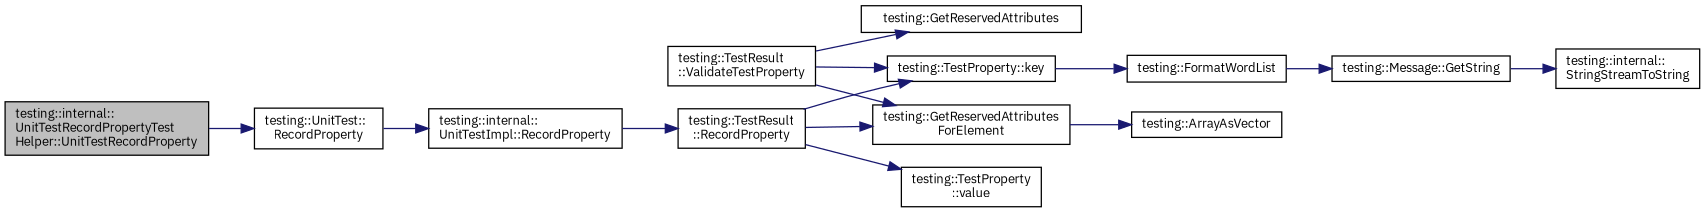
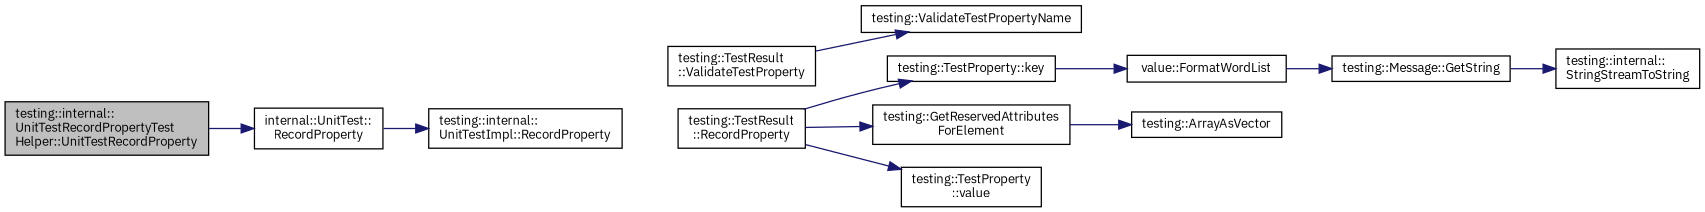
(971, 19) -> (971, 19)
(845, 67) -> none
(1207, 69) -> (1207, 69)
(838, 91) -> none
(319, 128) -> (319, 128)
(644, 128) -> none
